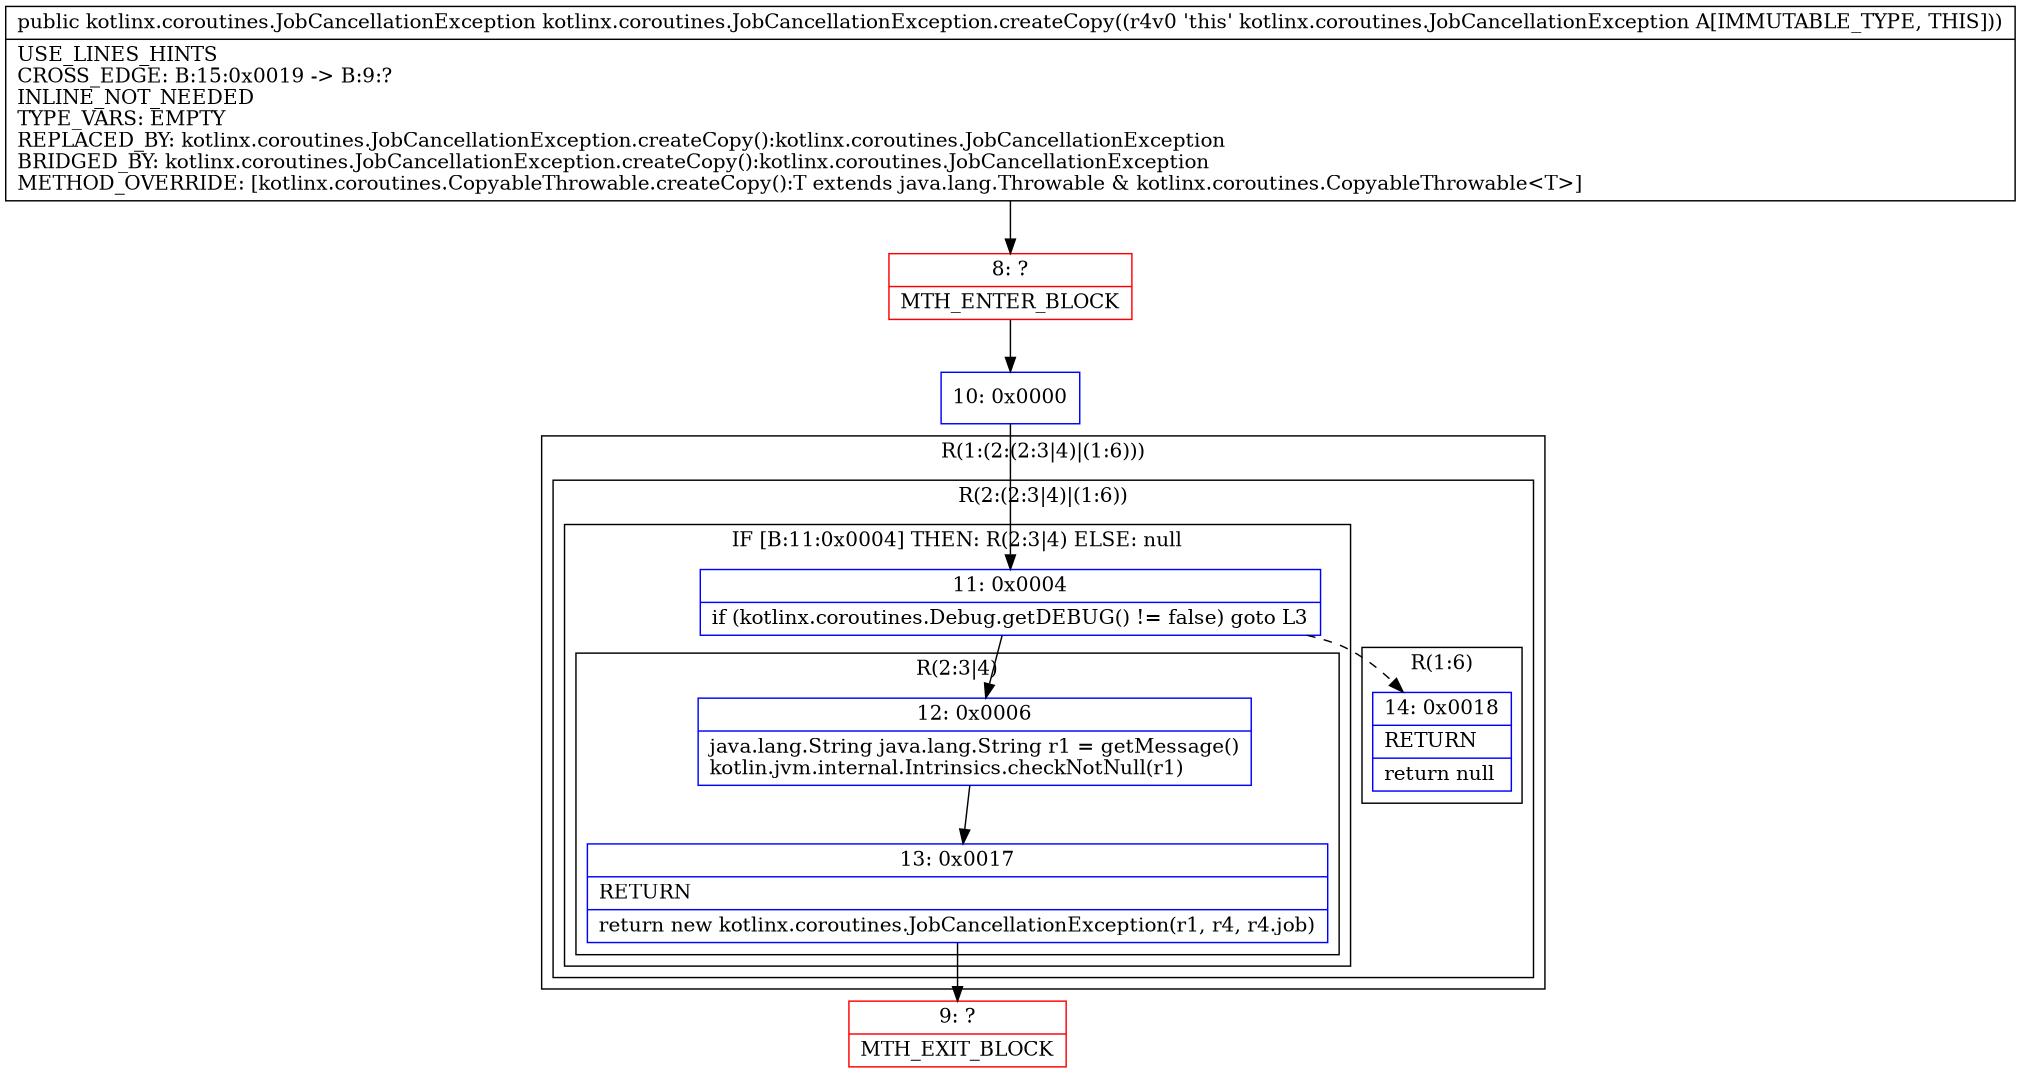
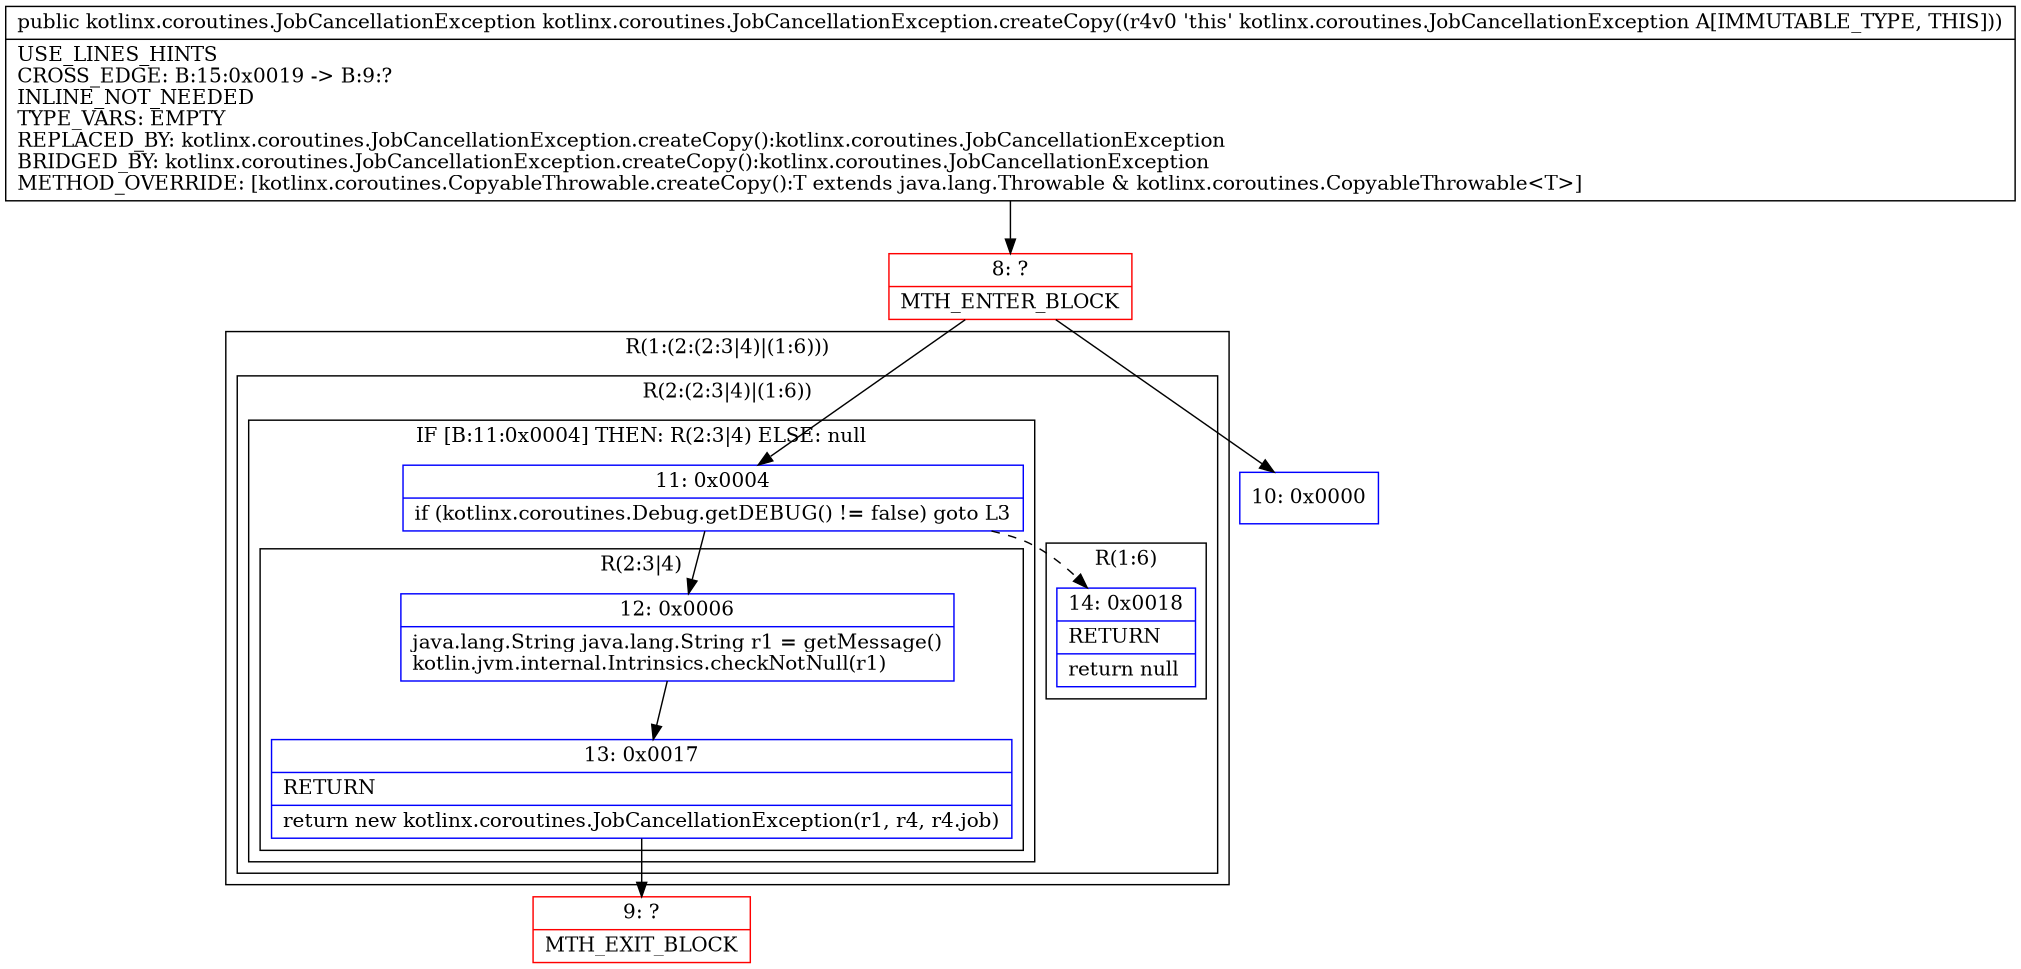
(1010, 489) -> (868, 388)
